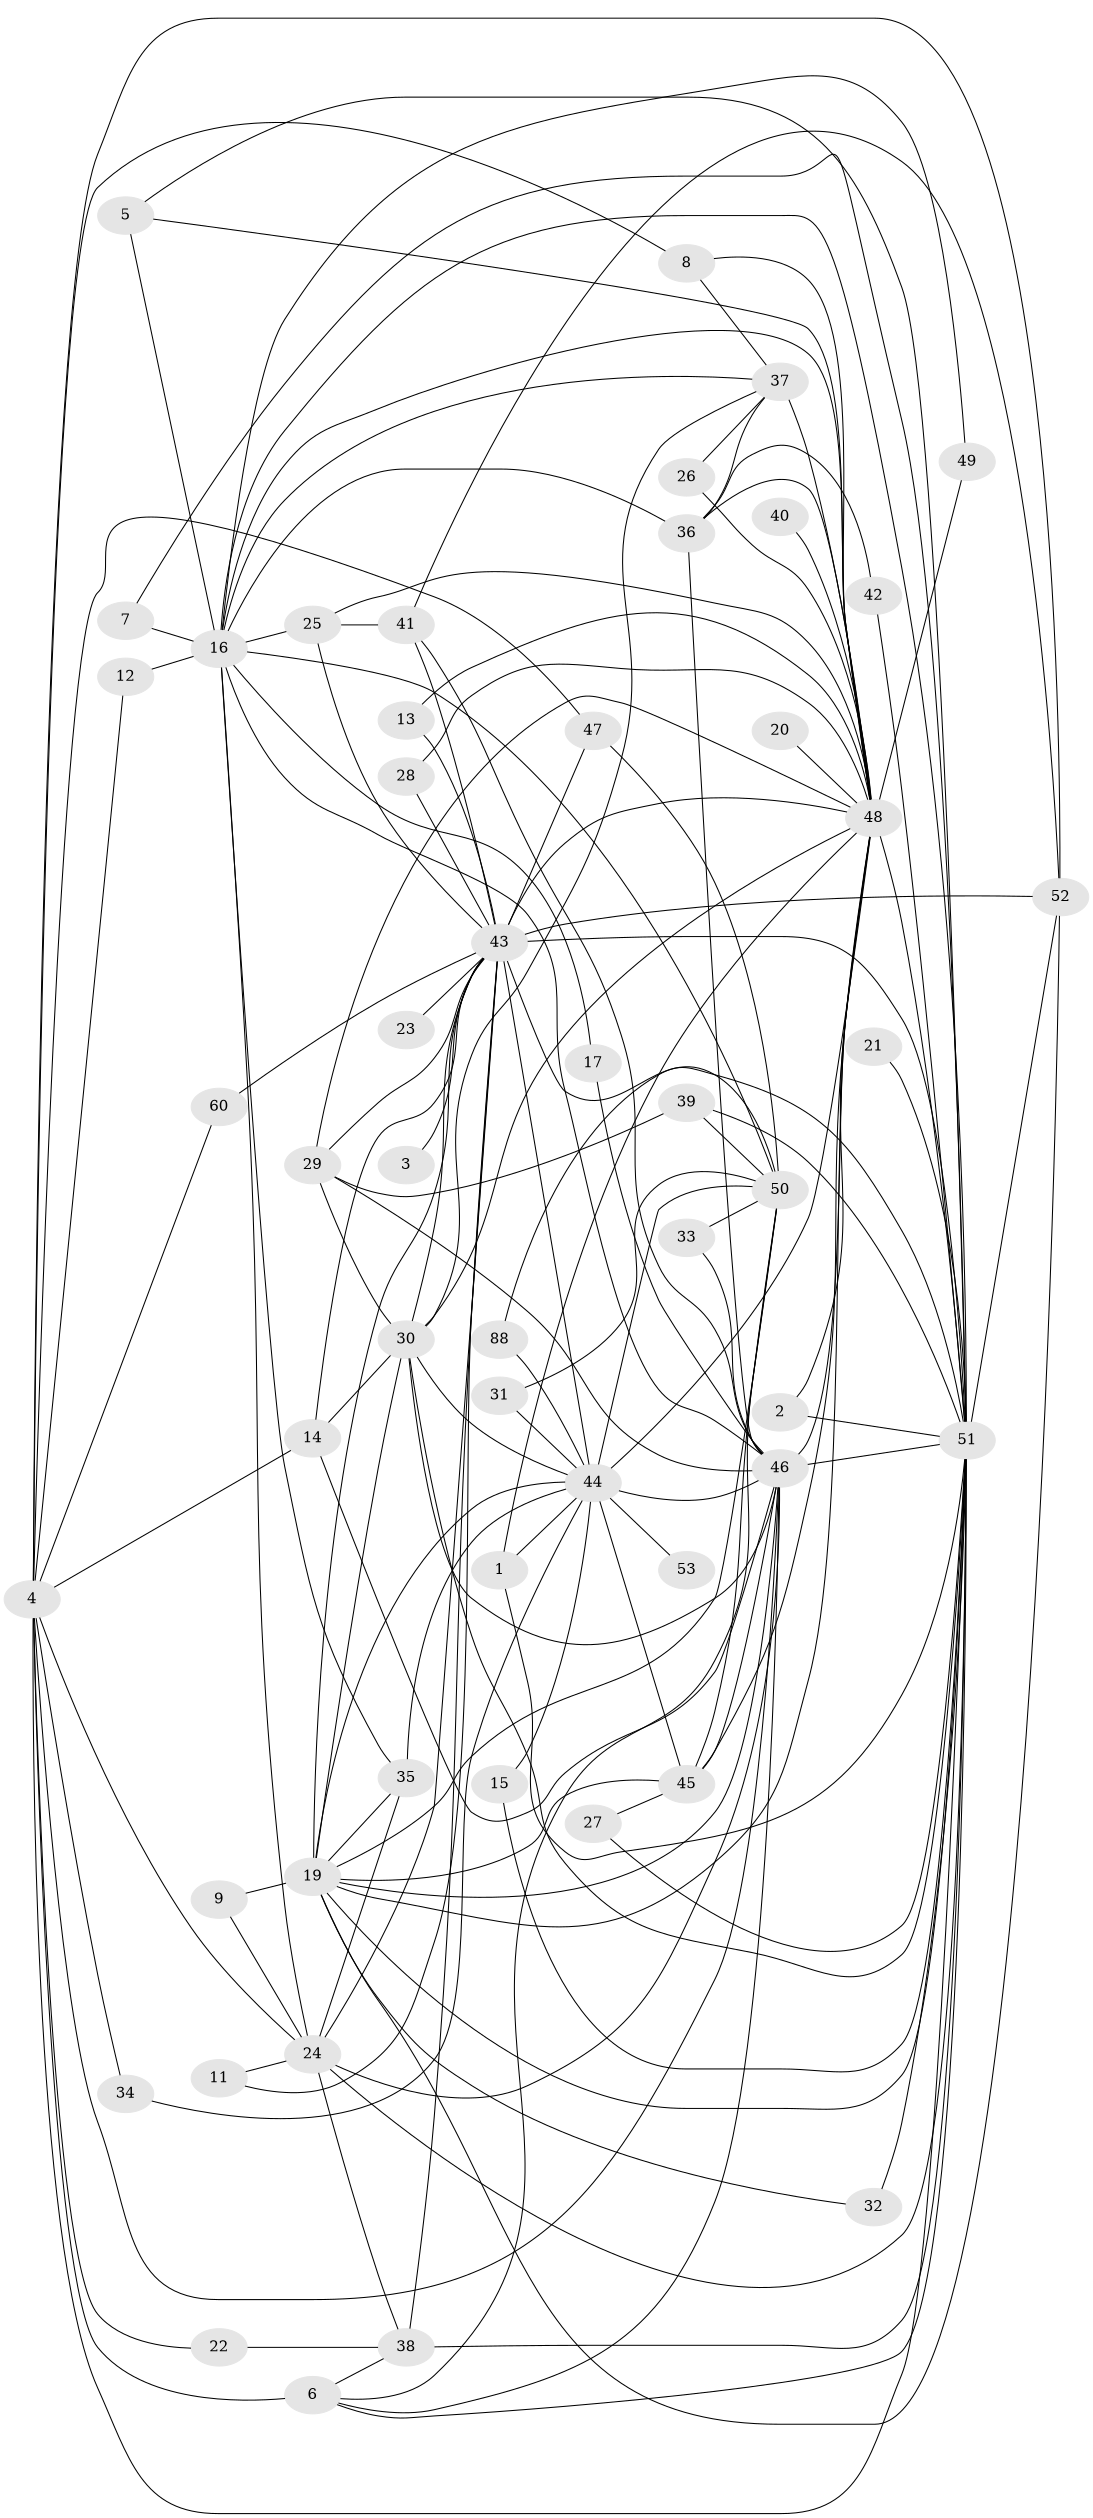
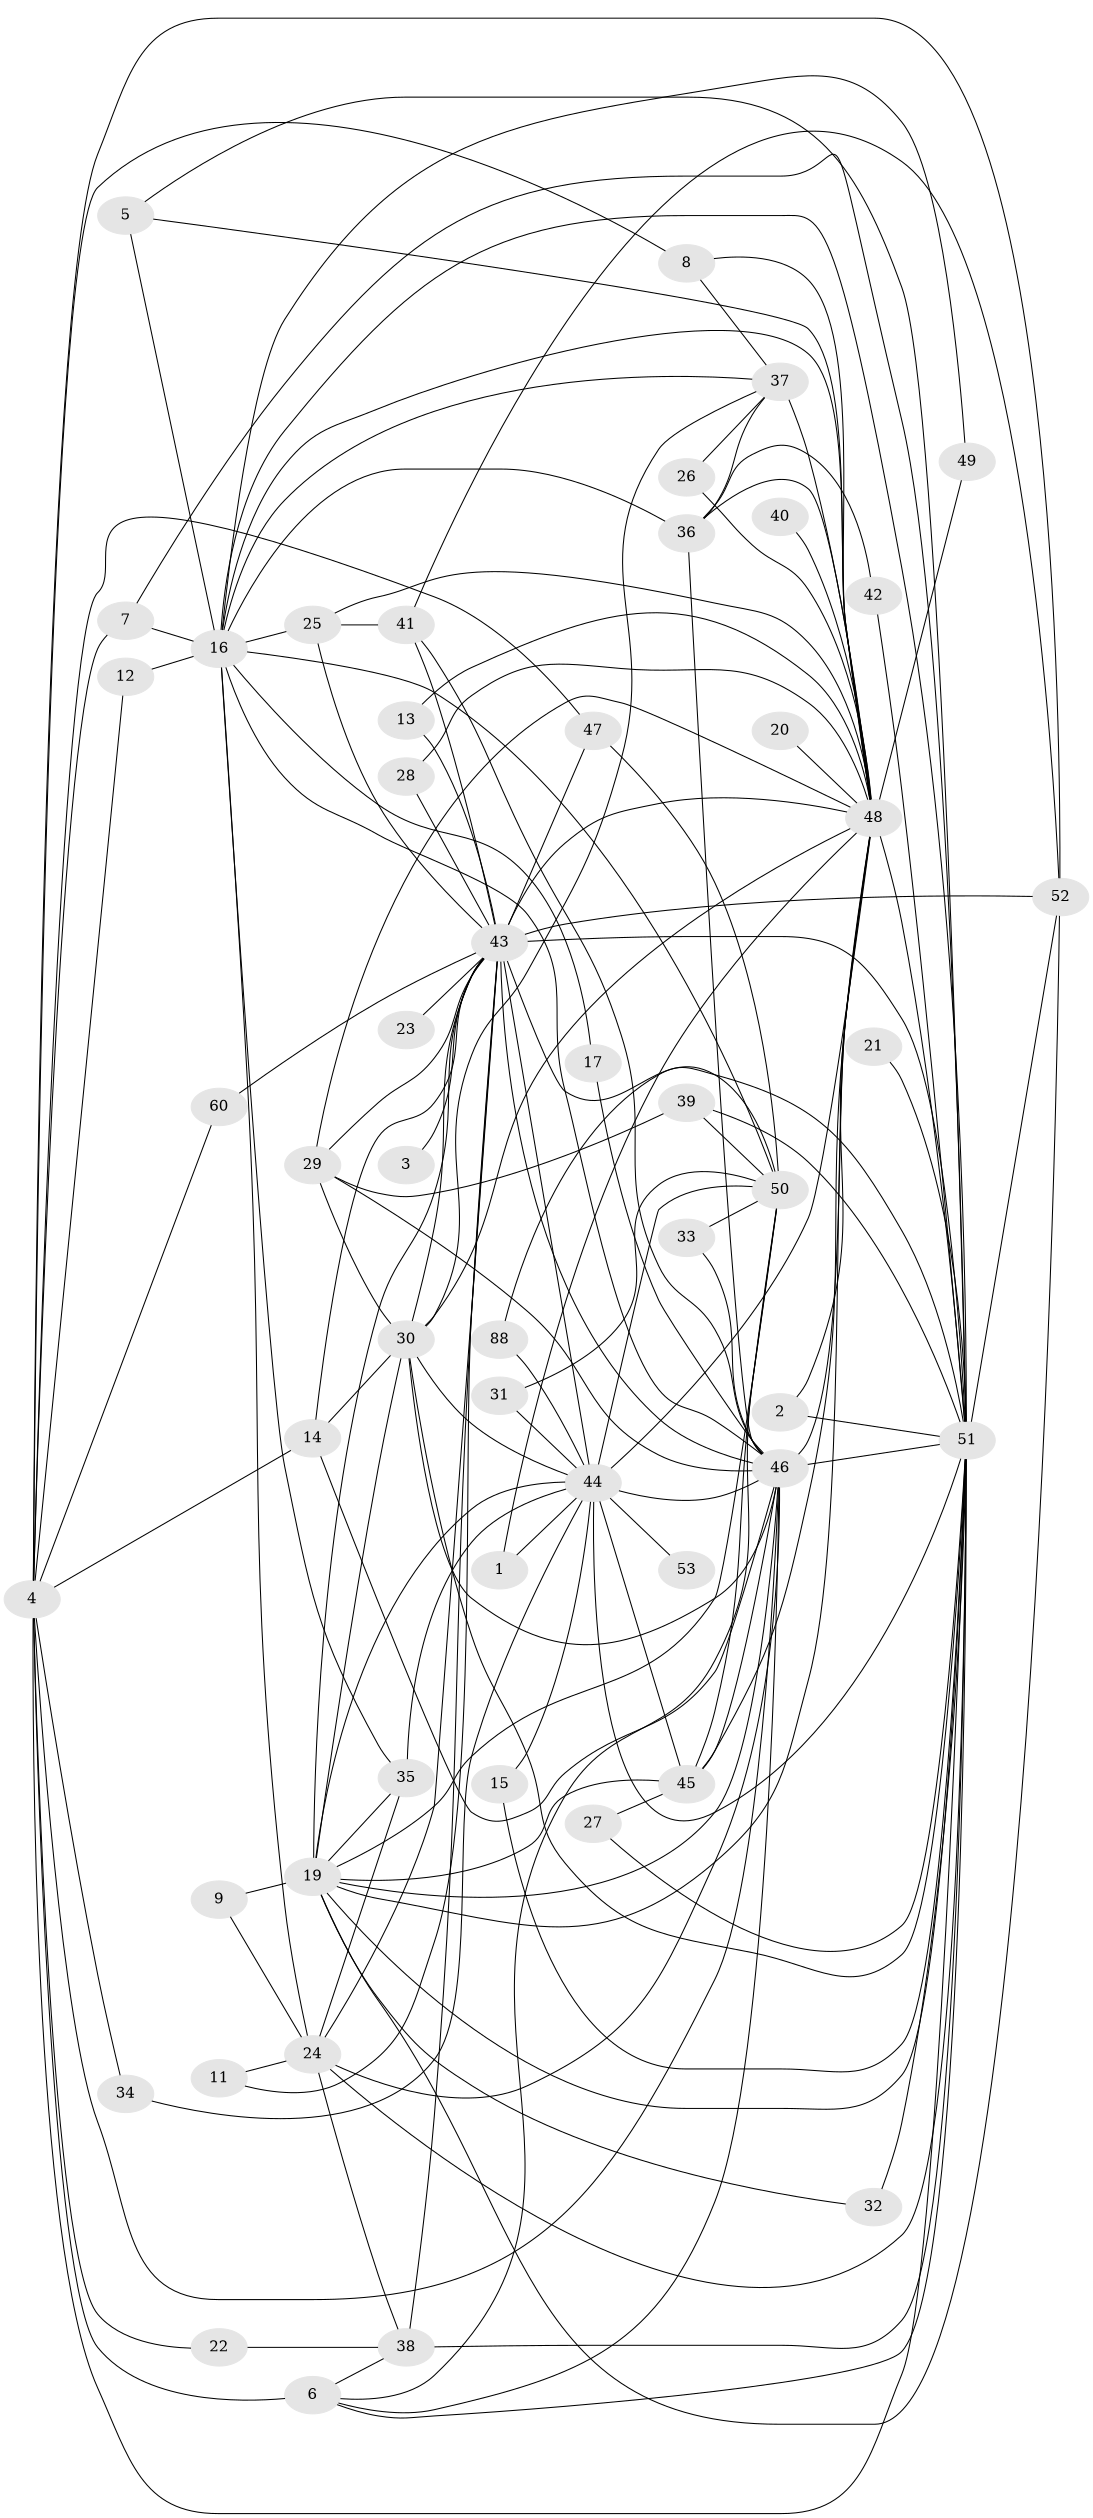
none -> (536, 1199)
(698, 1839) -> (702, 1815)
(141, 1845) -> (52, 1105)
